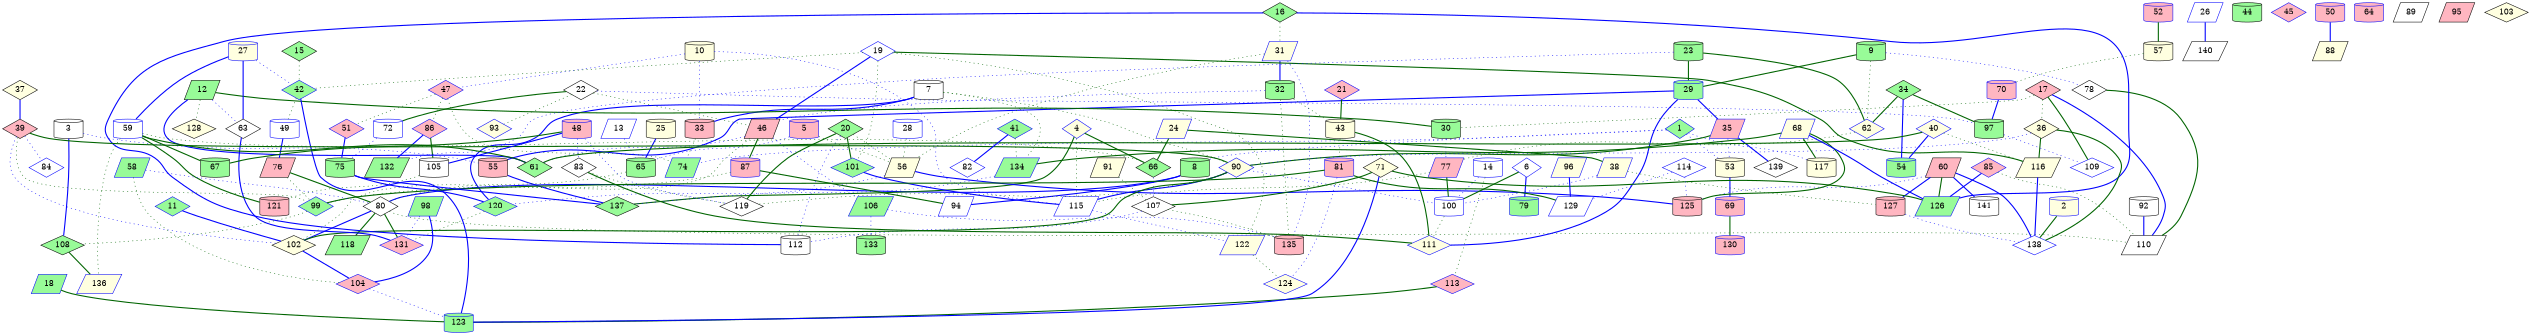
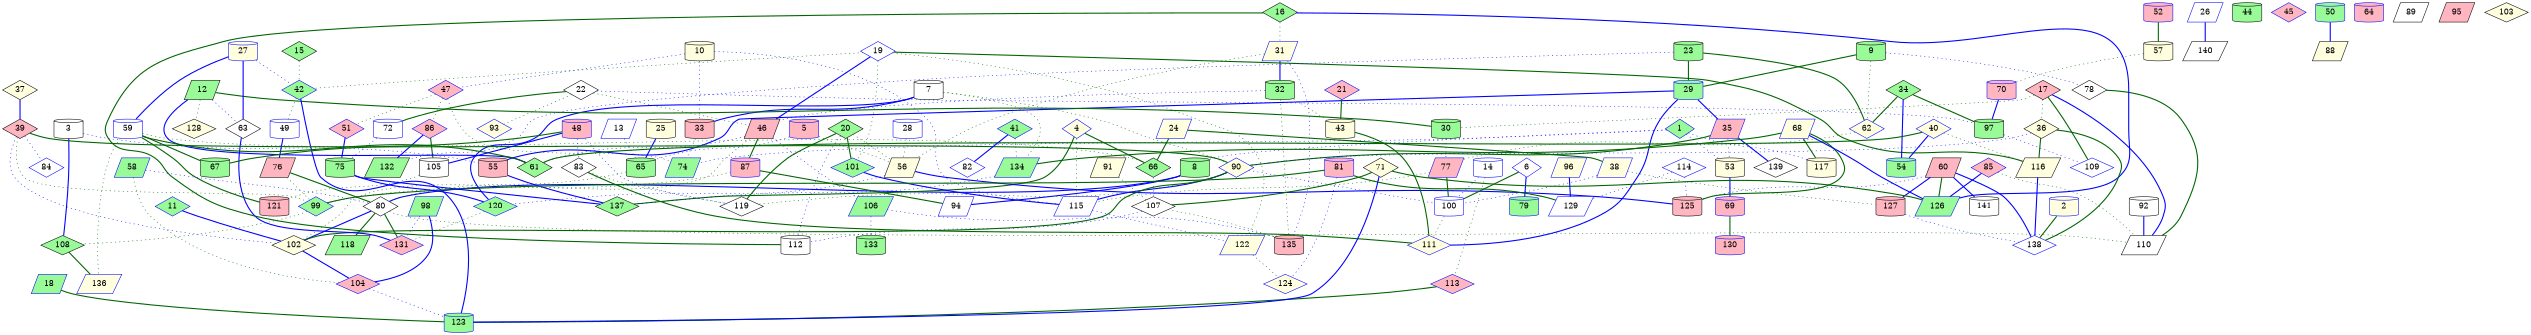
(2330, 12) -> (2330, 12)
(311, 31) -> (311, 31)
